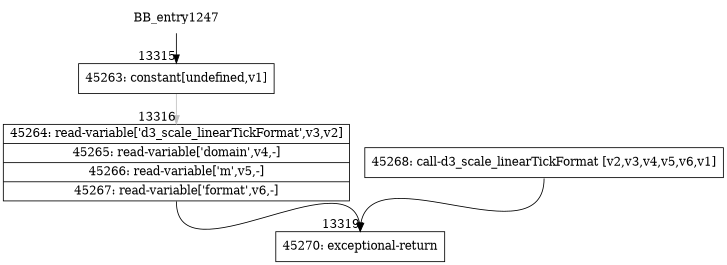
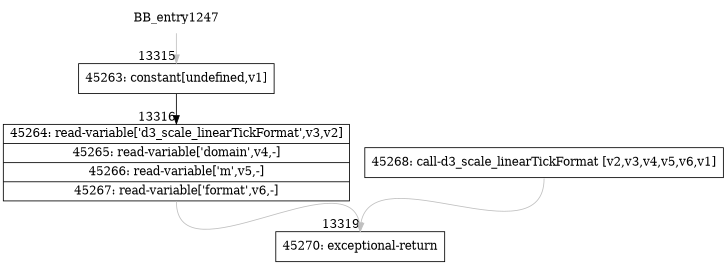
(176, 44) -> (176, 44)
(176, 105) -> (176, 105)
(456, 206) -> (456, 206)
(264, 217) -> (264, 217)
